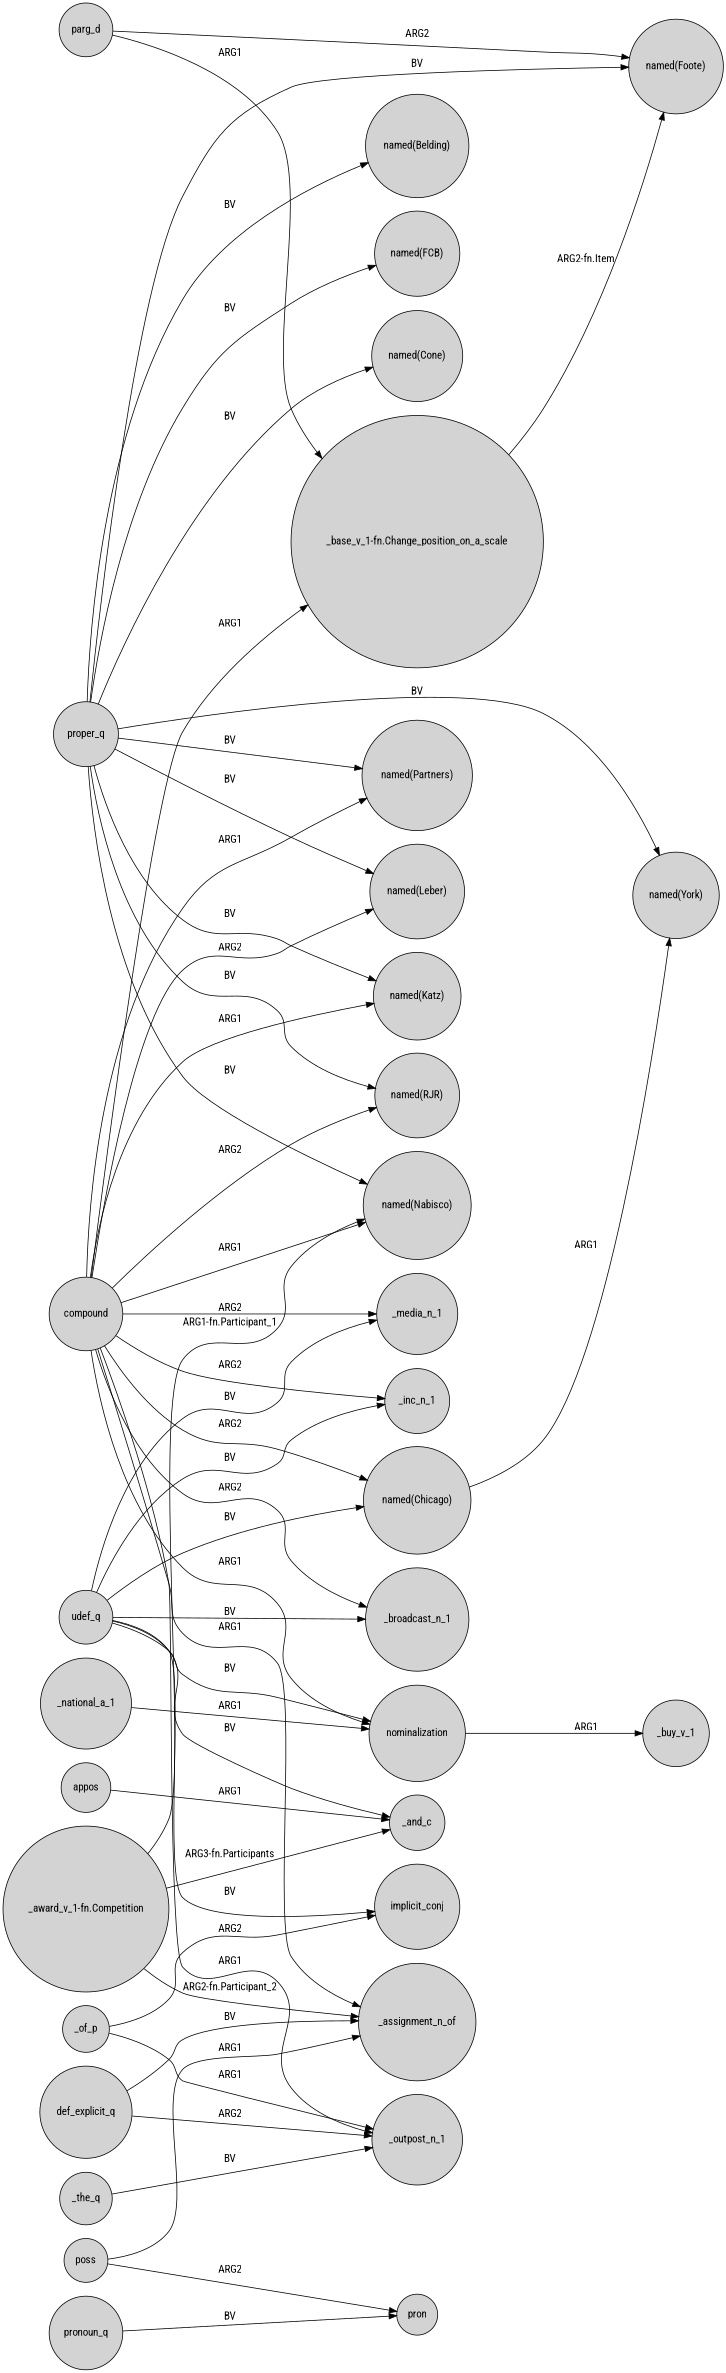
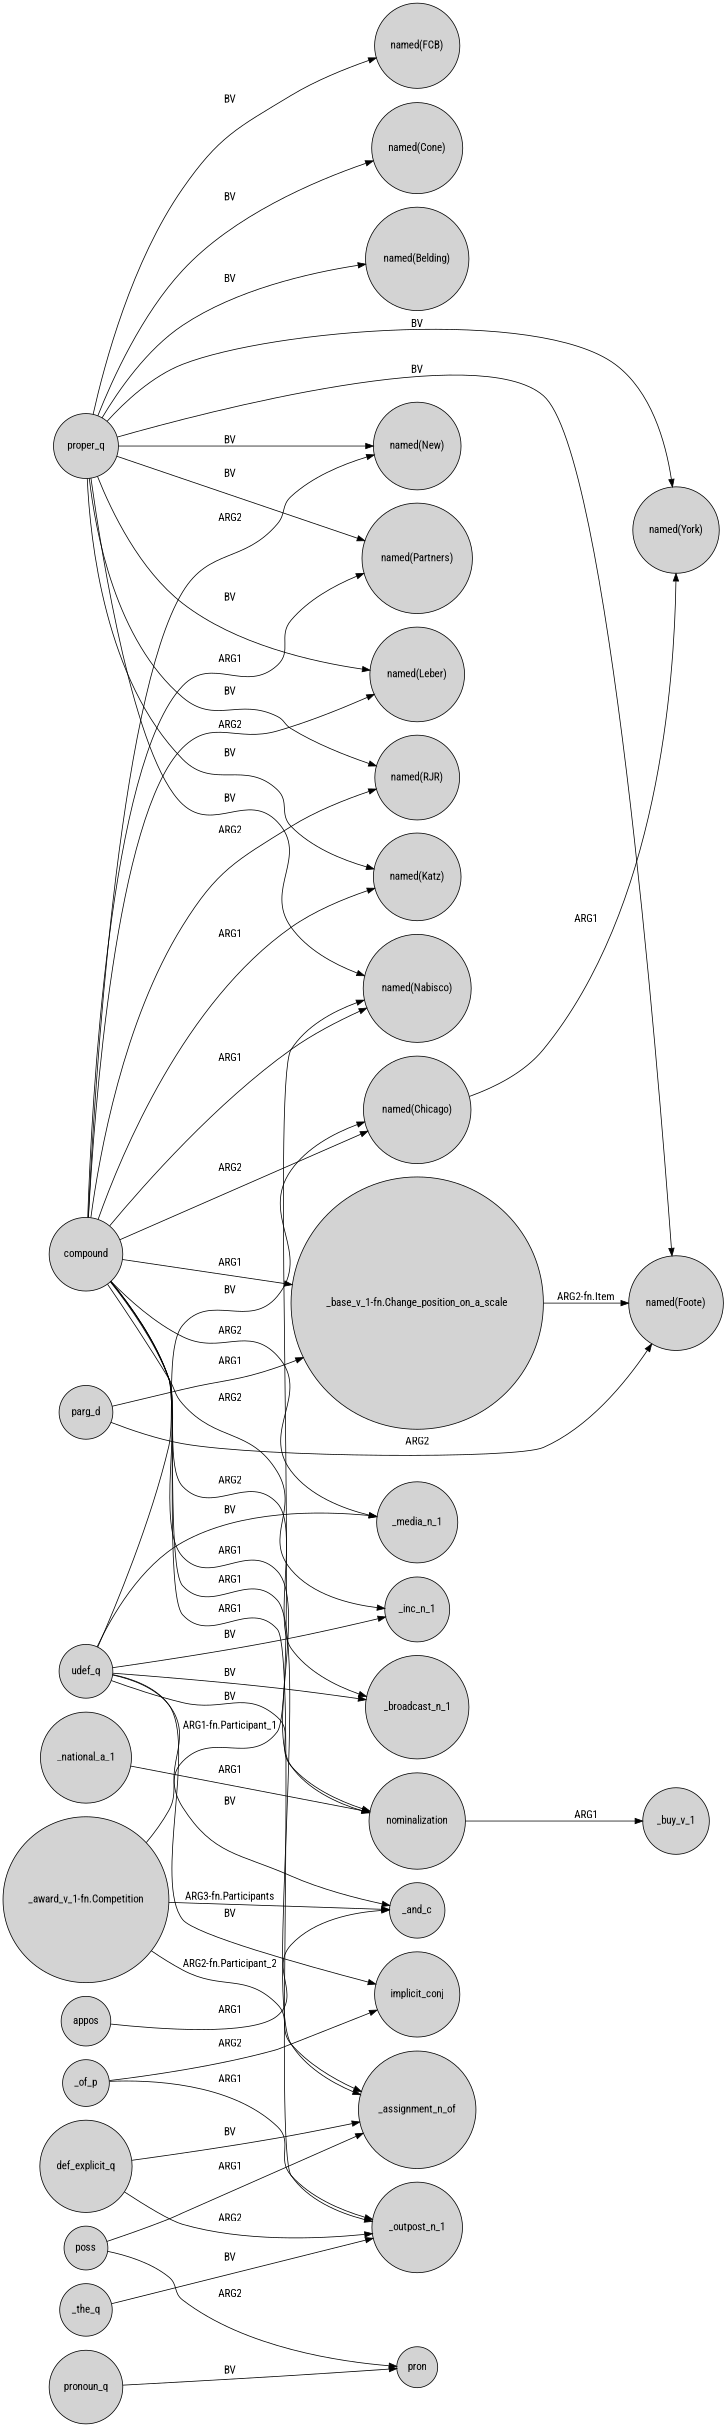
none -> (417, 446)
